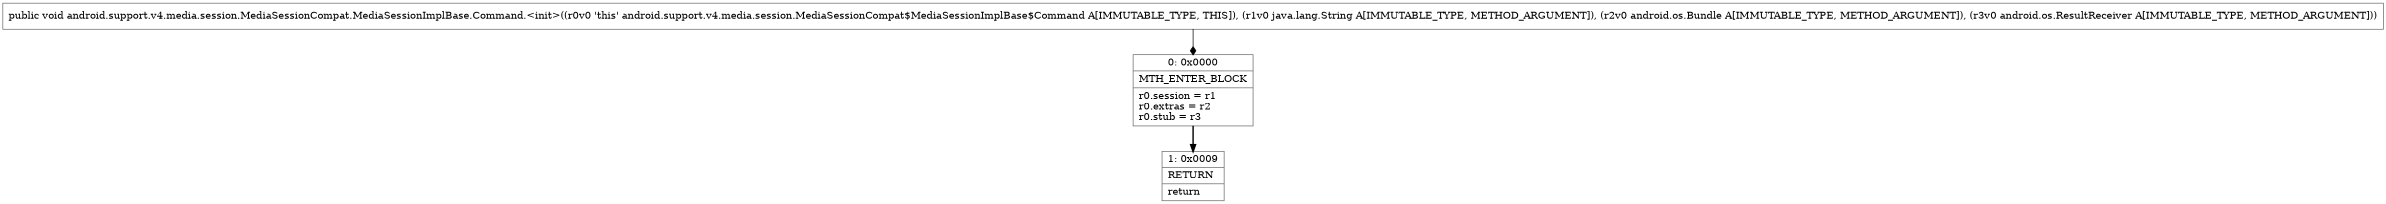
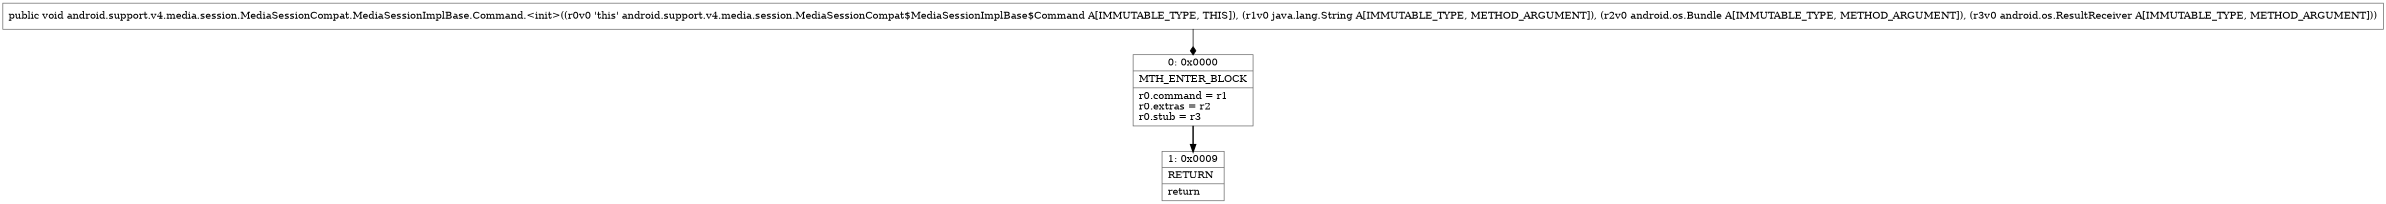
(1178, 96) -> (1184, 96)
